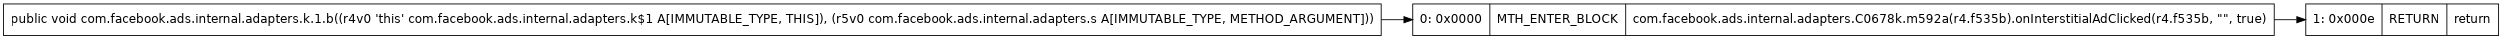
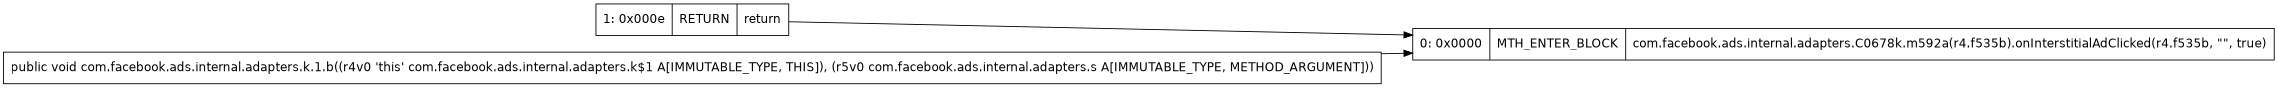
(2285, 20) -> (1096, 28)
